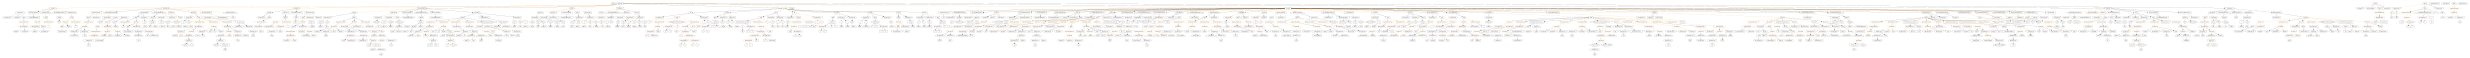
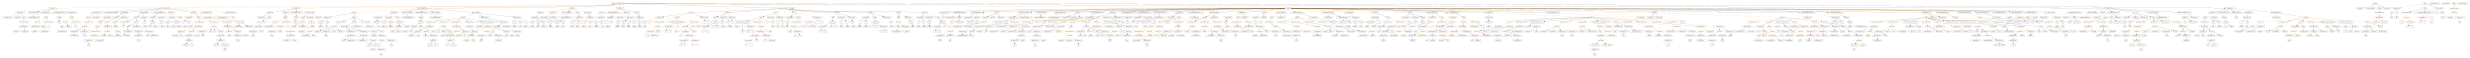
none -> (124, 13)
